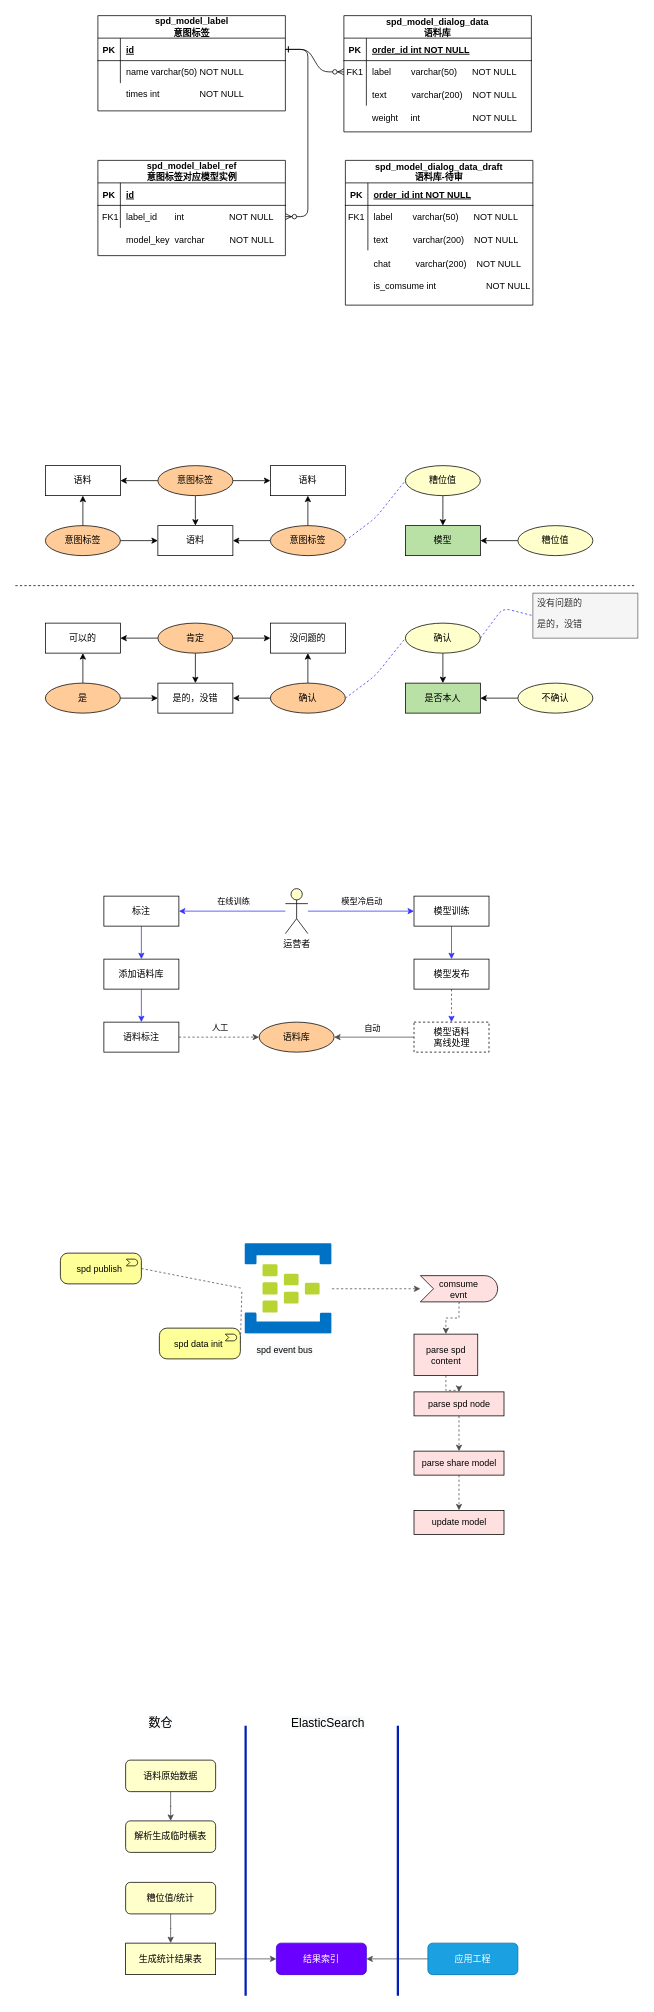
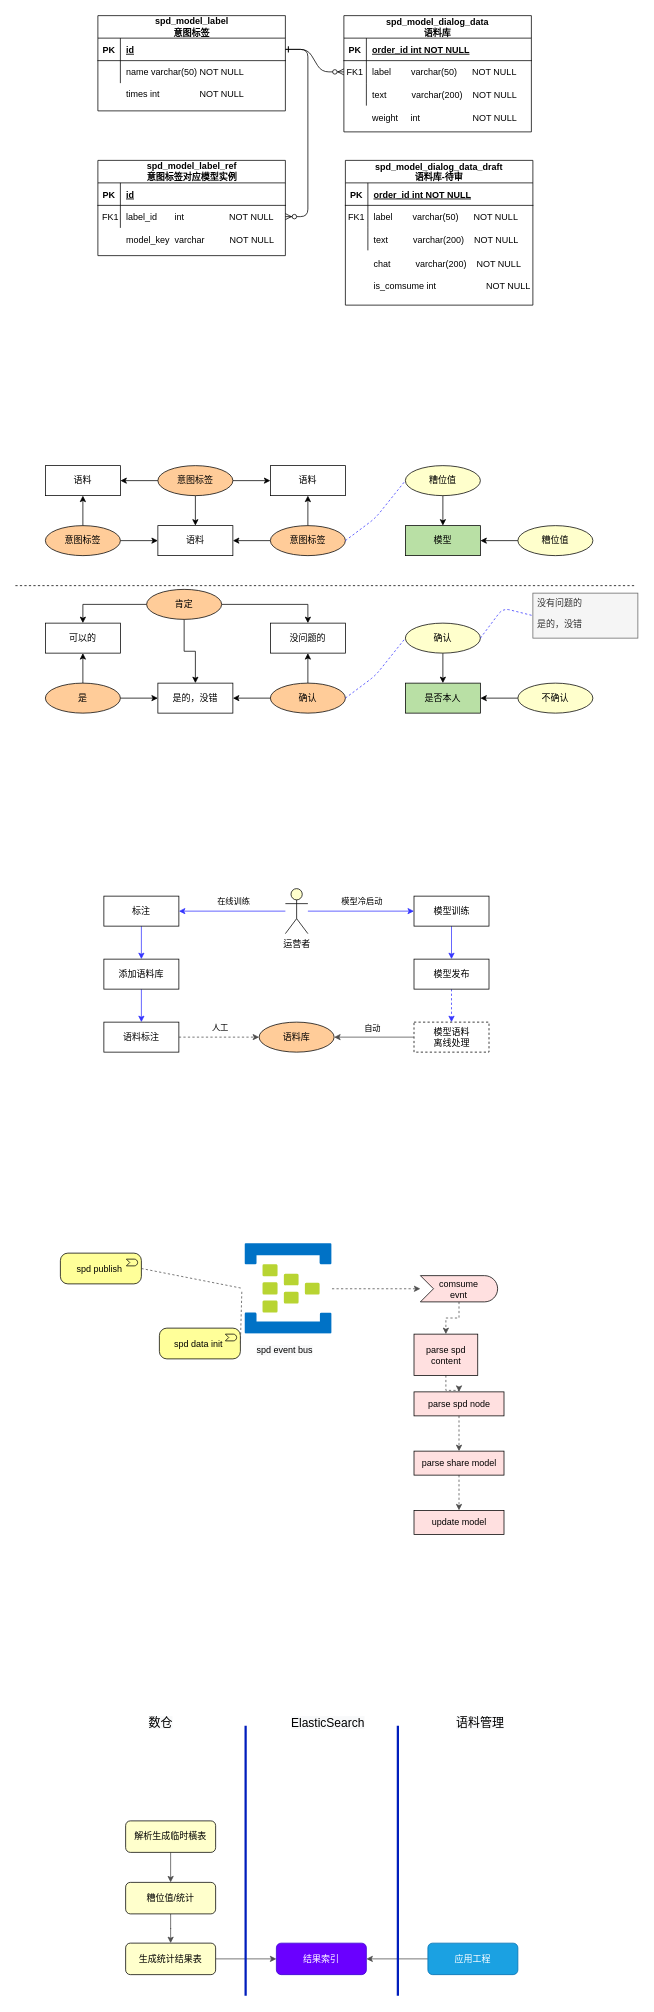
(195, 638) -> (184, 604)
none -> (486, 1721)
(171, 1776) -> none
(171, 1804) -> none
none -> (171, 1864)
(171, 1959) -> (171, 1959)
